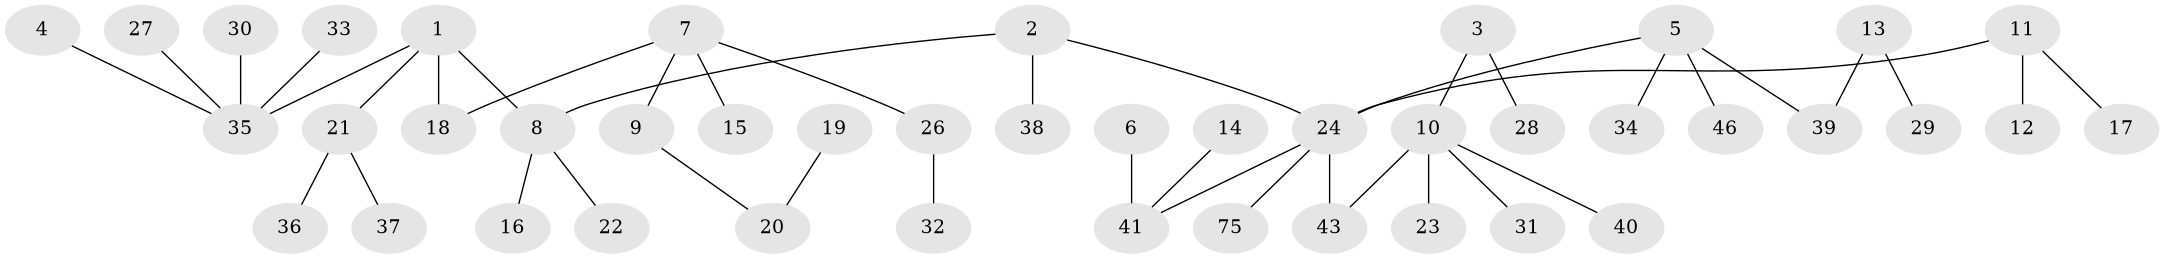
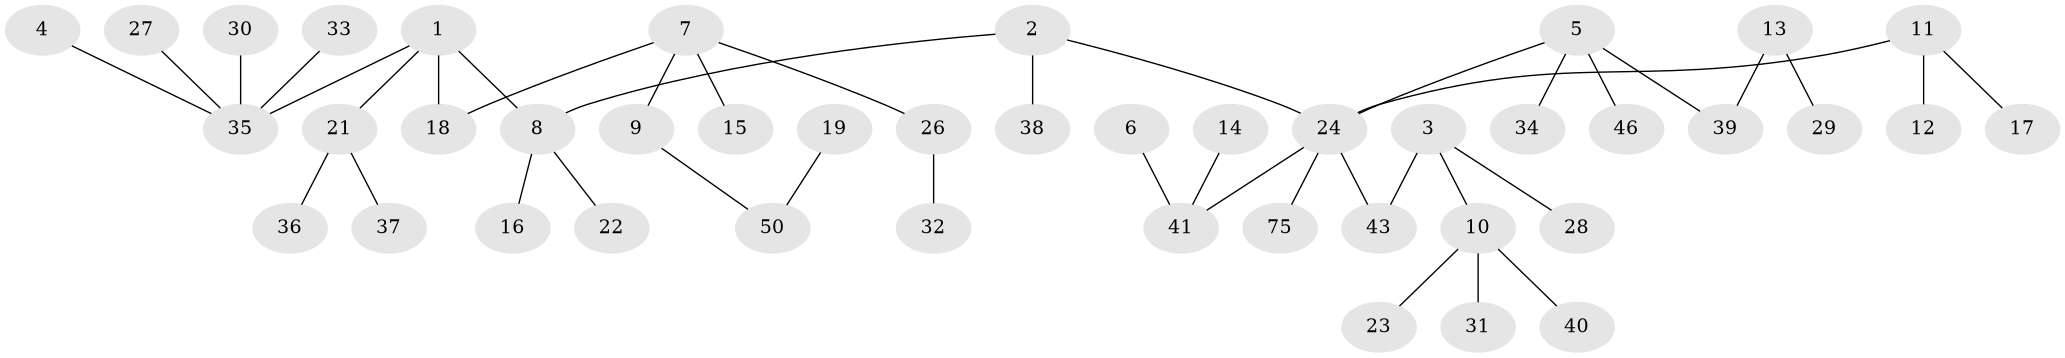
(1379, 179) -> (1404, 179)
(773, 228) -> (773, 228)
